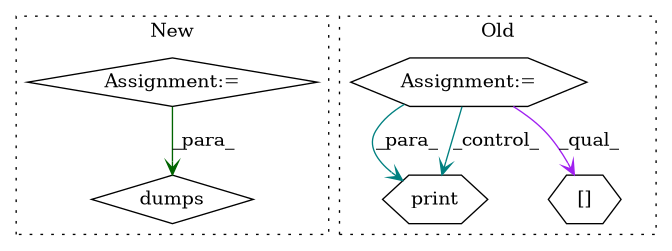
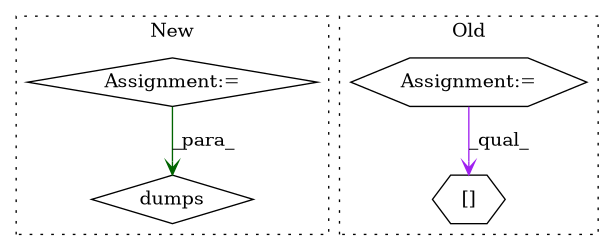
(435, 199) -> none
